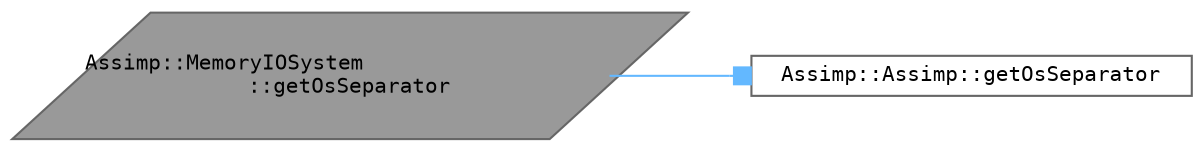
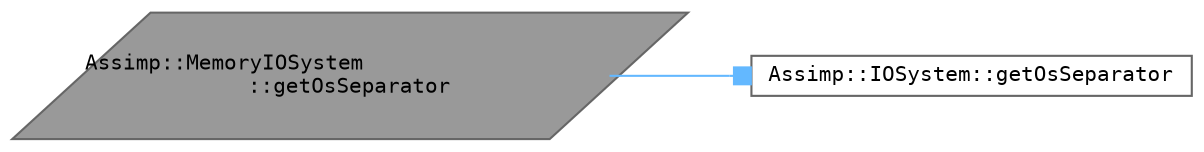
(972, 76) -> (972, 76)
